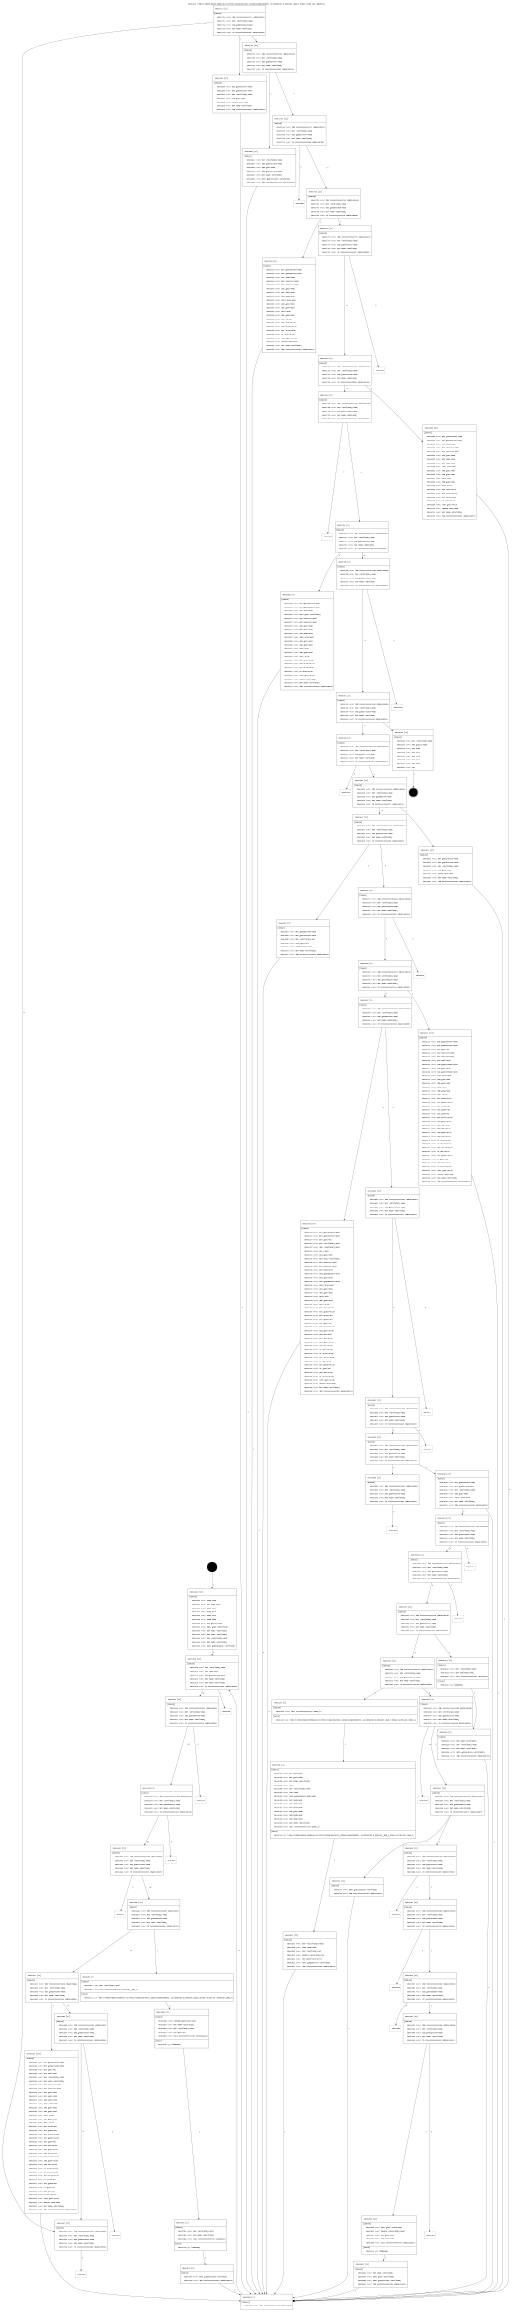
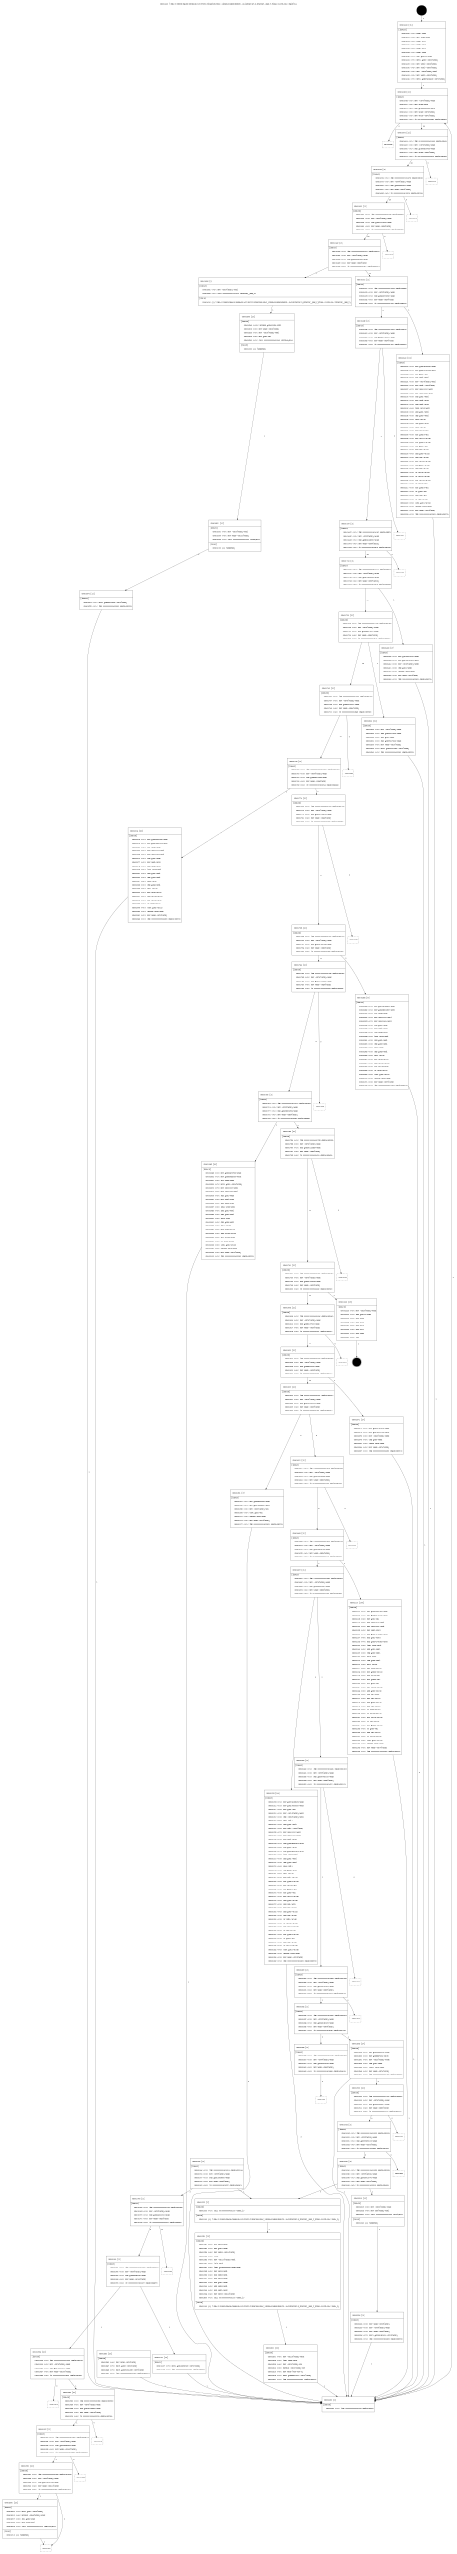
(22, 1058) -> (366, 554)
(416, 1645) -> (318, 2191)
(384, 2257) -> (42, 2541)
